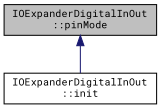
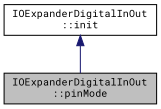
(80, 60) -> (80, 60)
